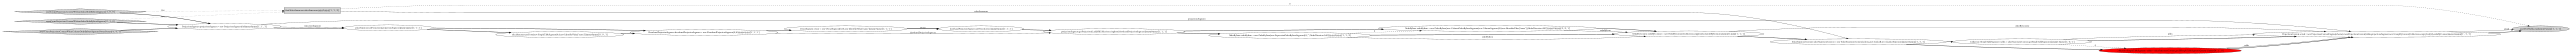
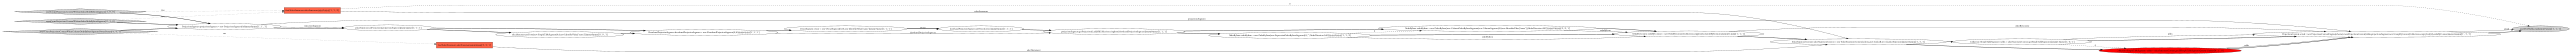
(312, 10) -> (312, 10)
none -> (464, 45)
